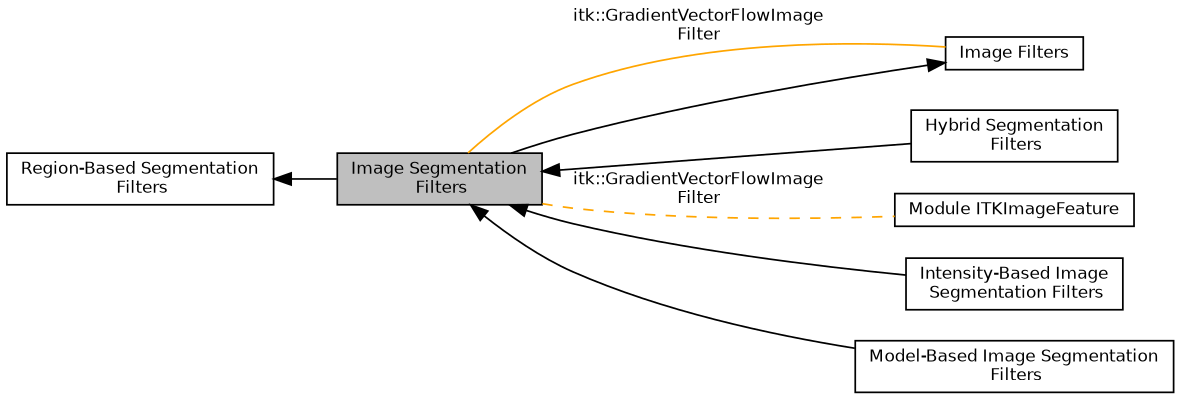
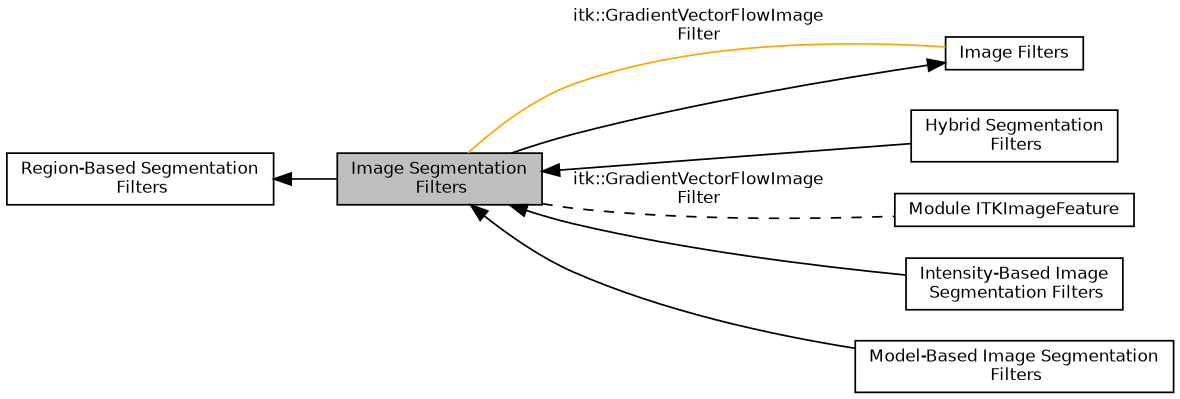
(718, 217) -> (718, 217)
